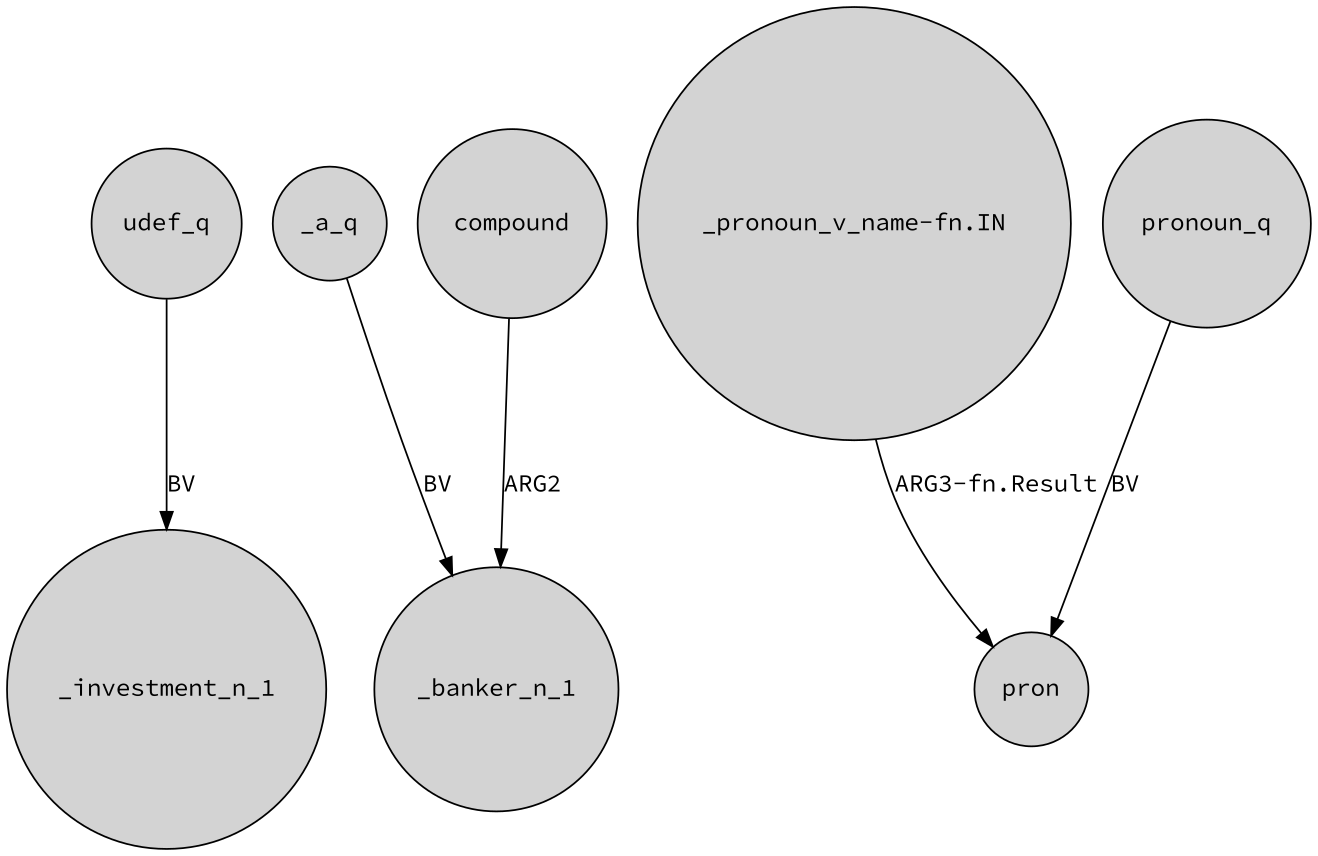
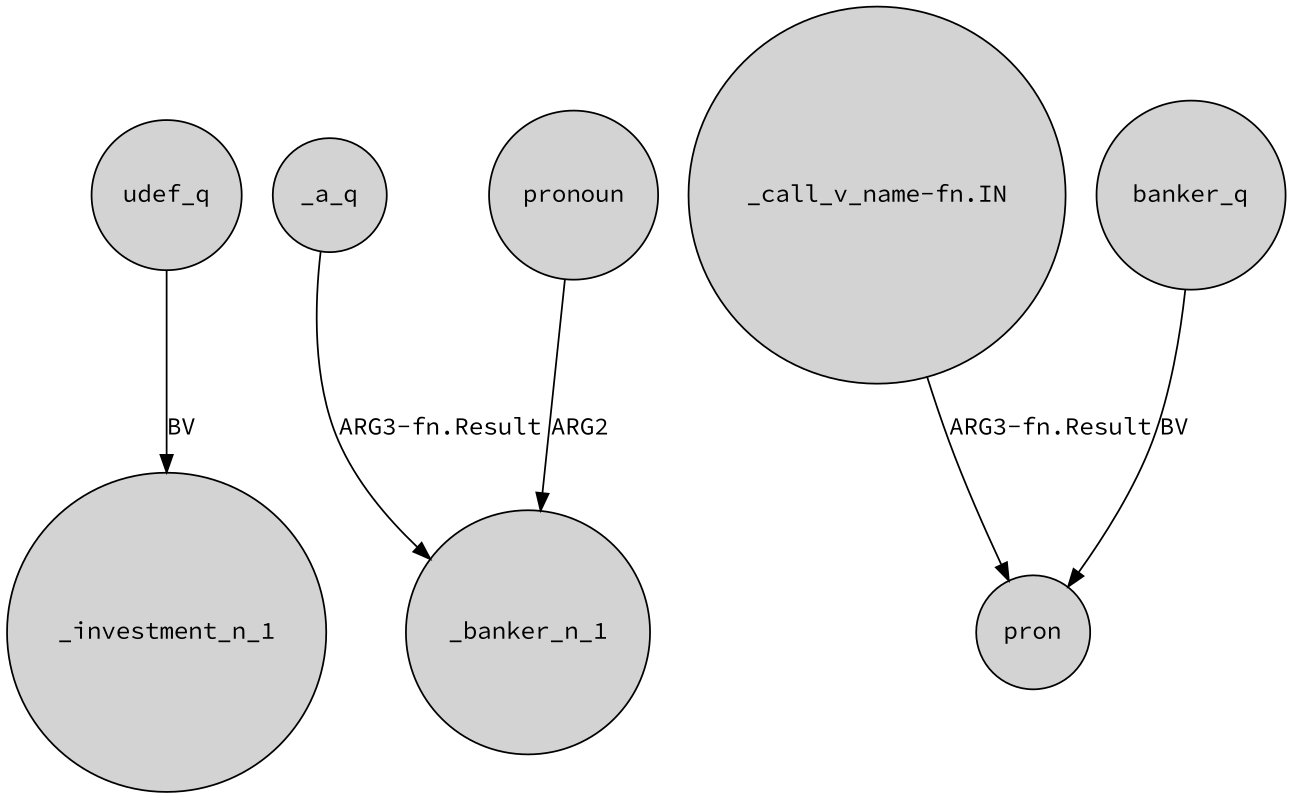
(512, 224) -> (574, 195)
(854, 224) -> (877, 195)
(1207, 224) -> (1191, 195)
(438, 485) -> (440, 428)
